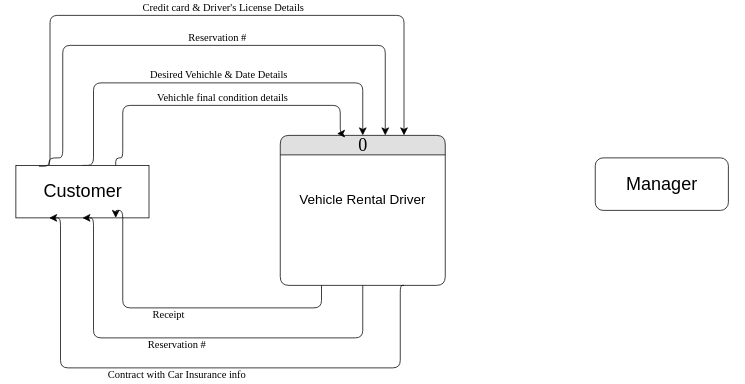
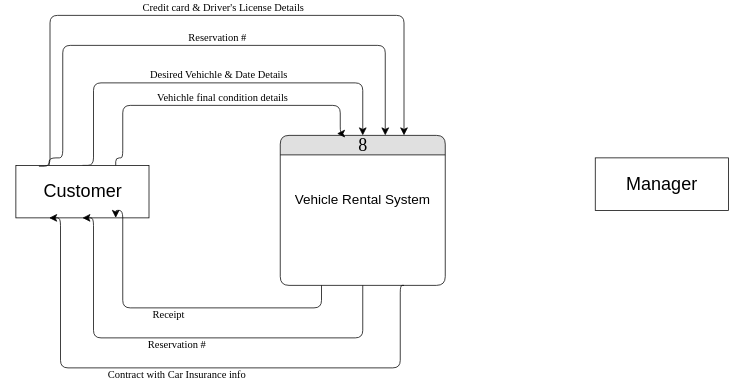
(363, 145) -> (363, 145)
(363, 166) -> (363, 166)
(662, 184) -> (662, 184)
